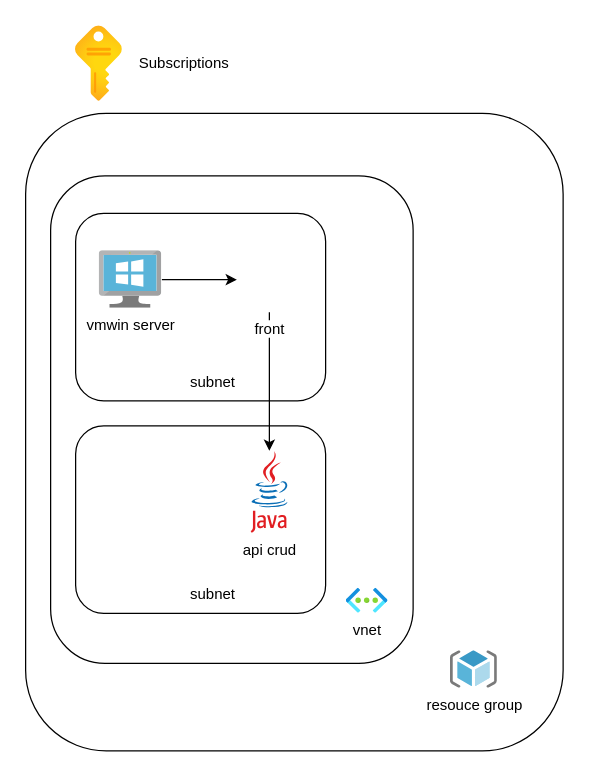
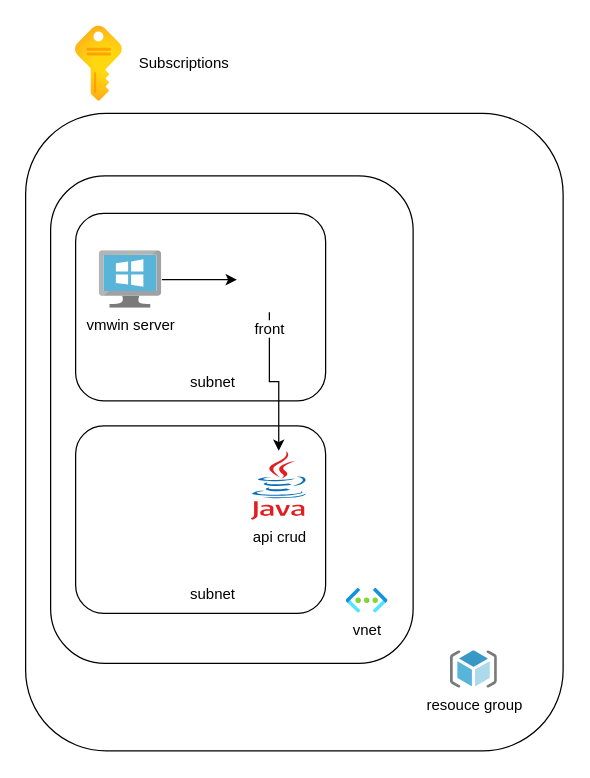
(269, 492) -> (279, 485)
